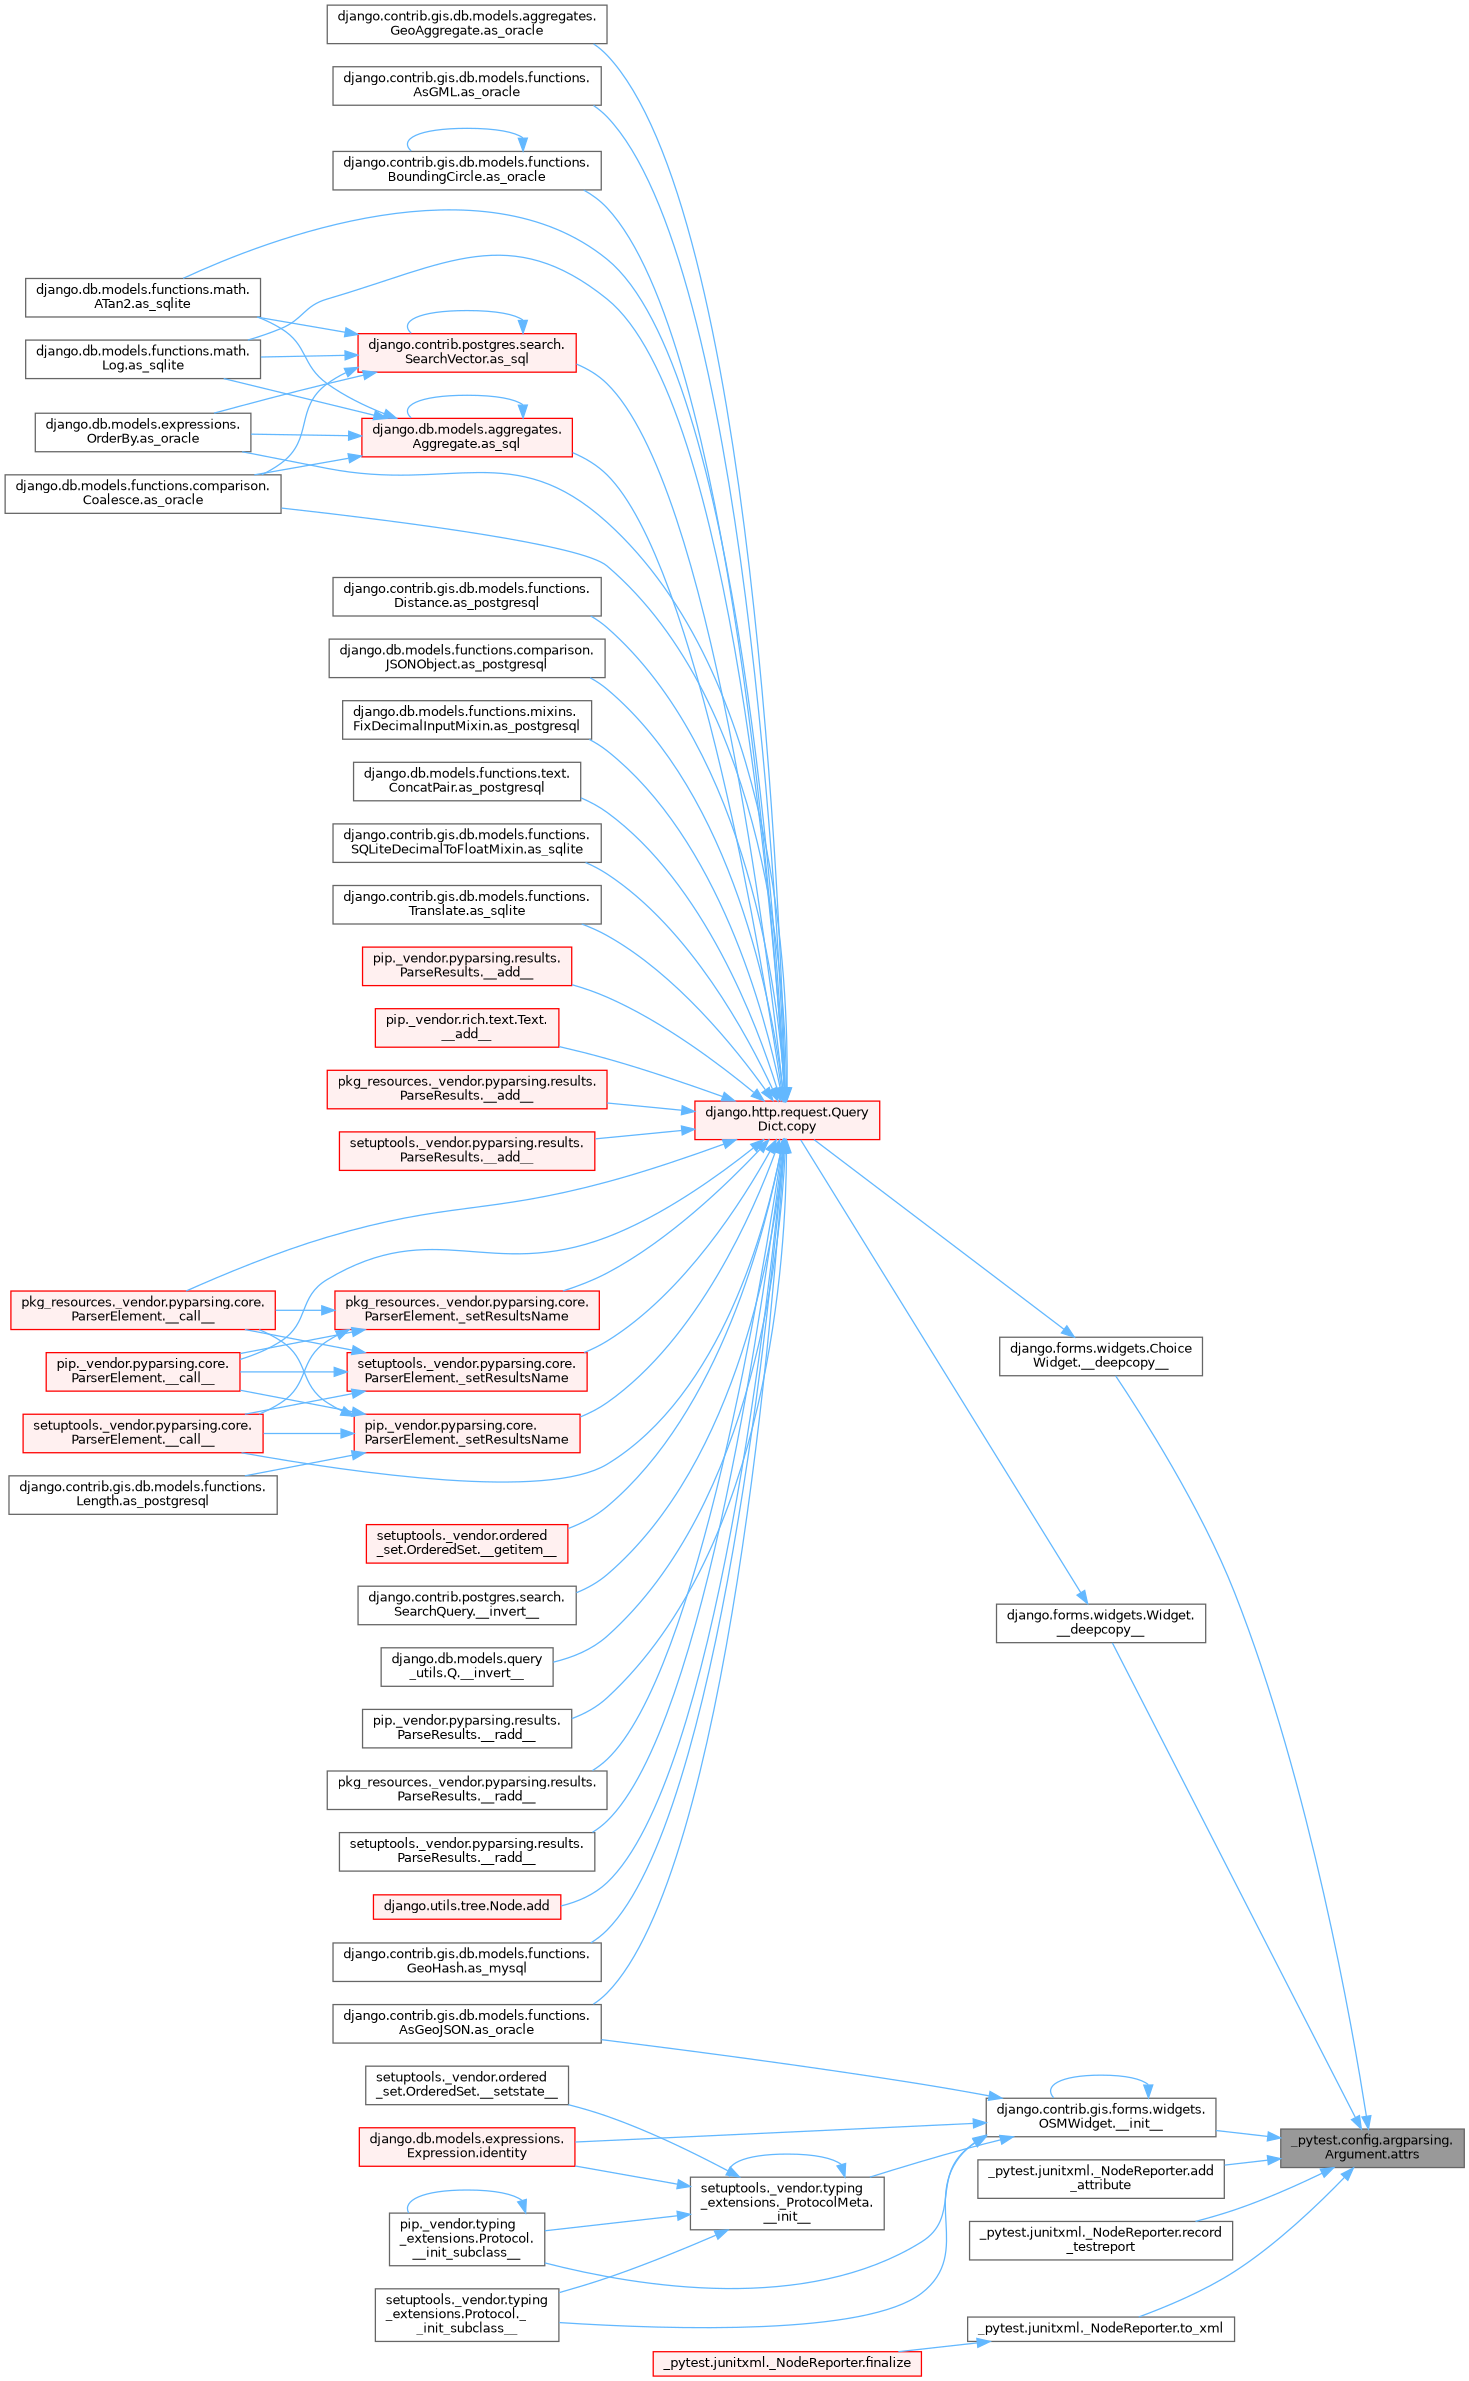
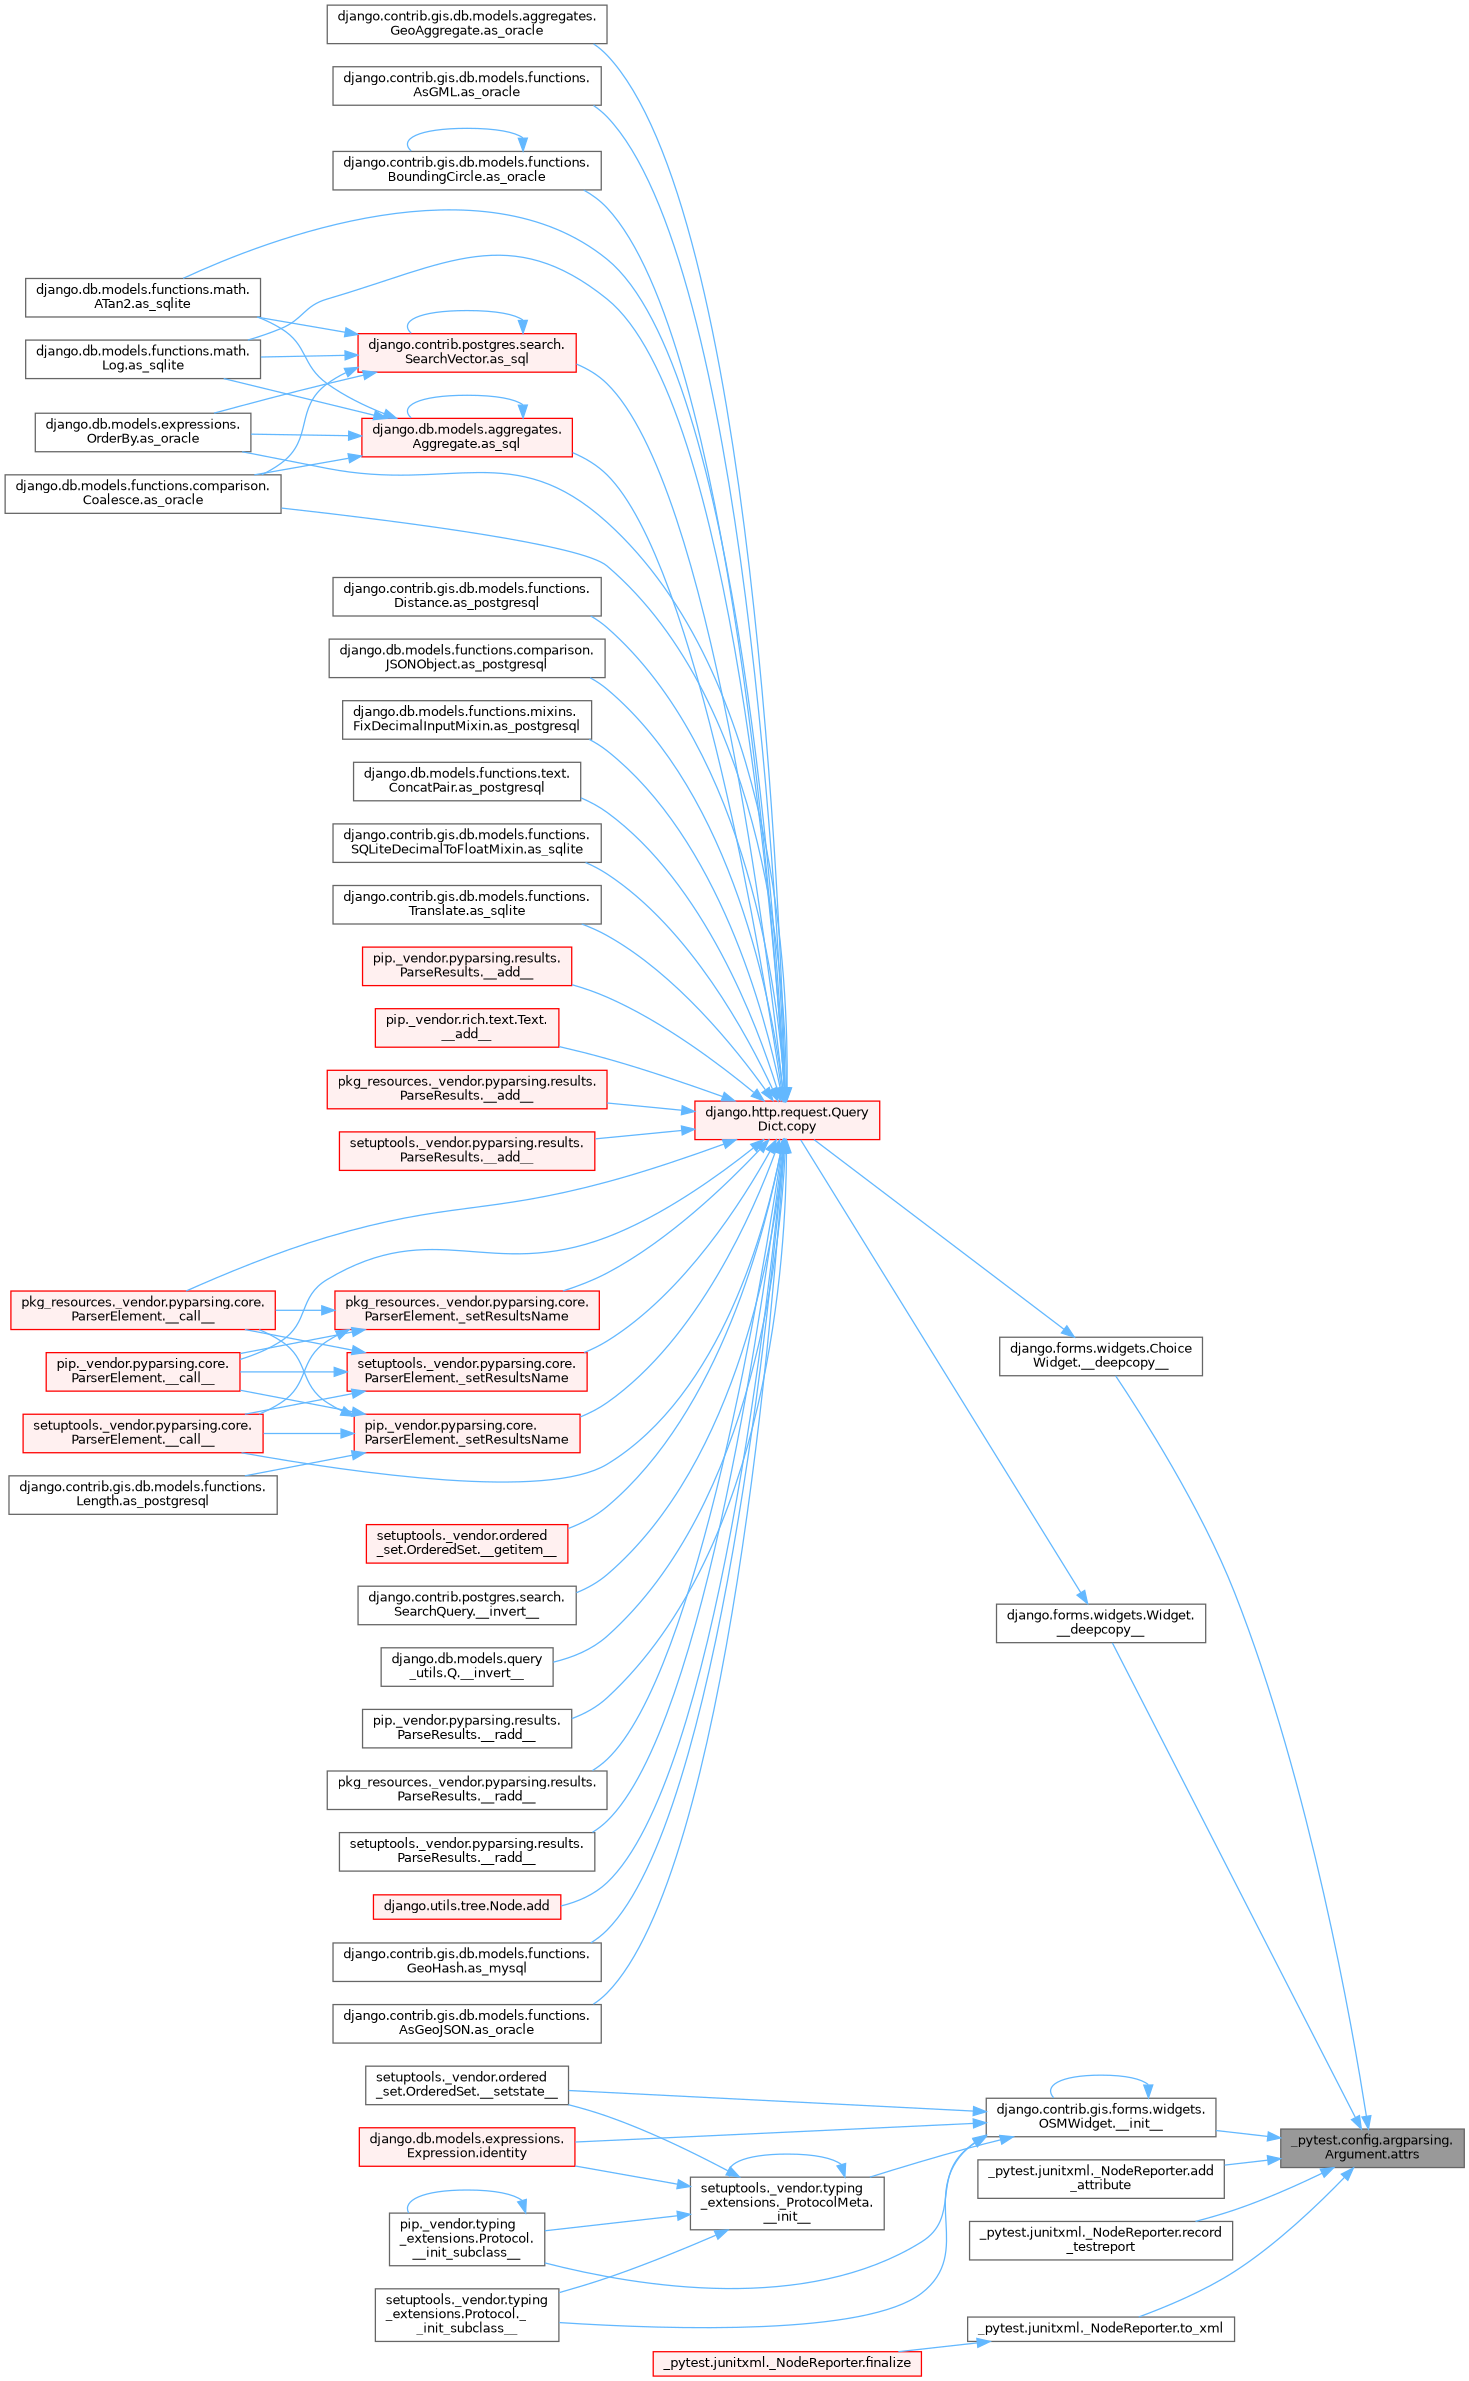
(796, 2065) -> (771, 2101)
